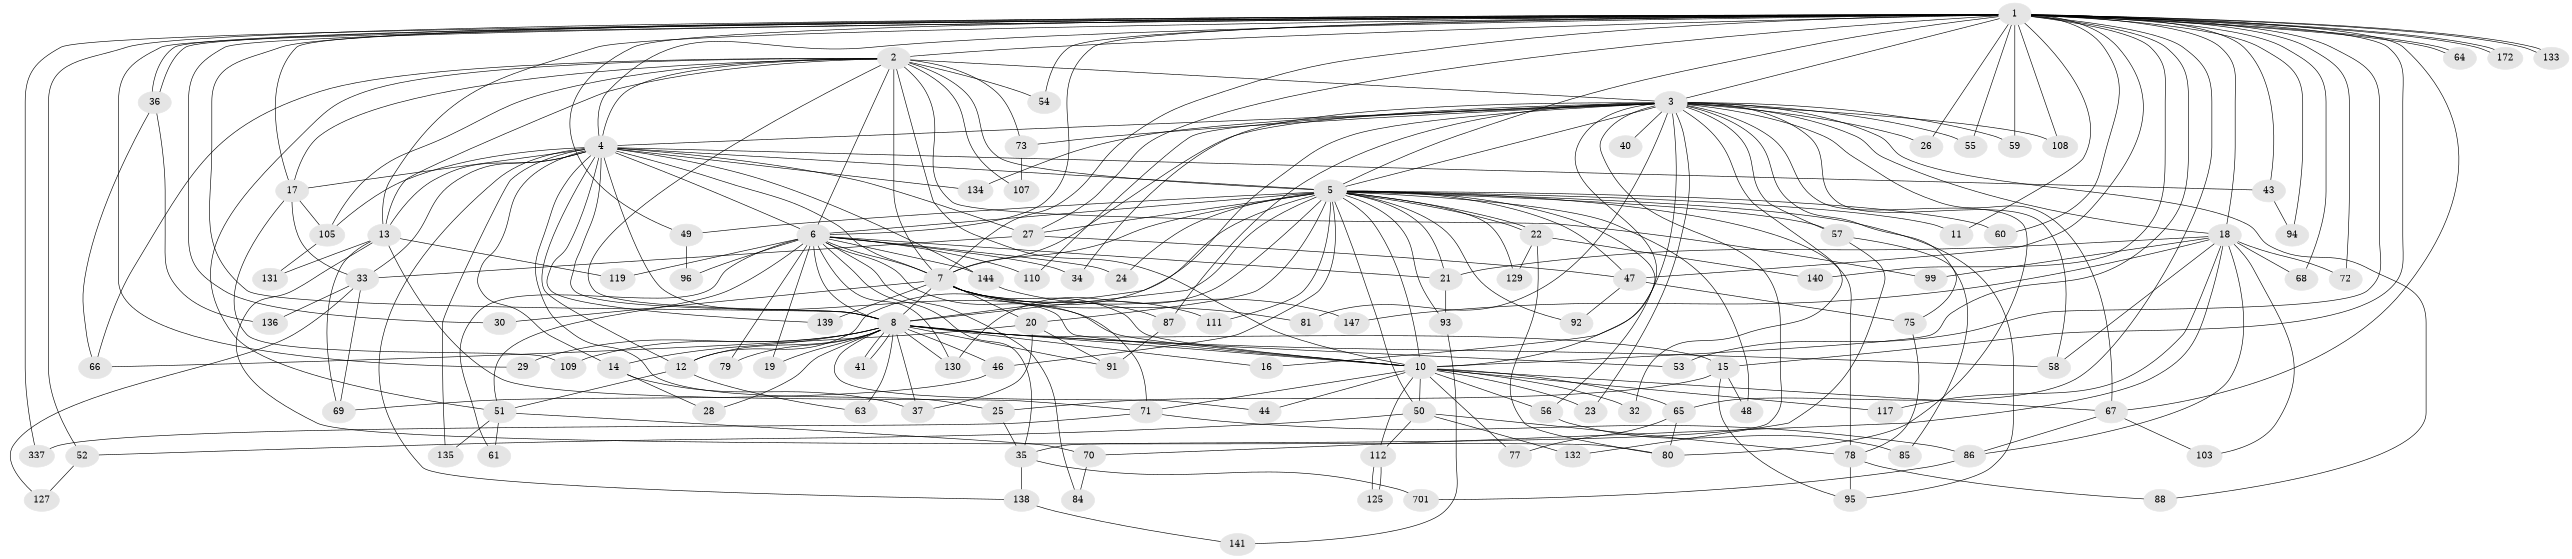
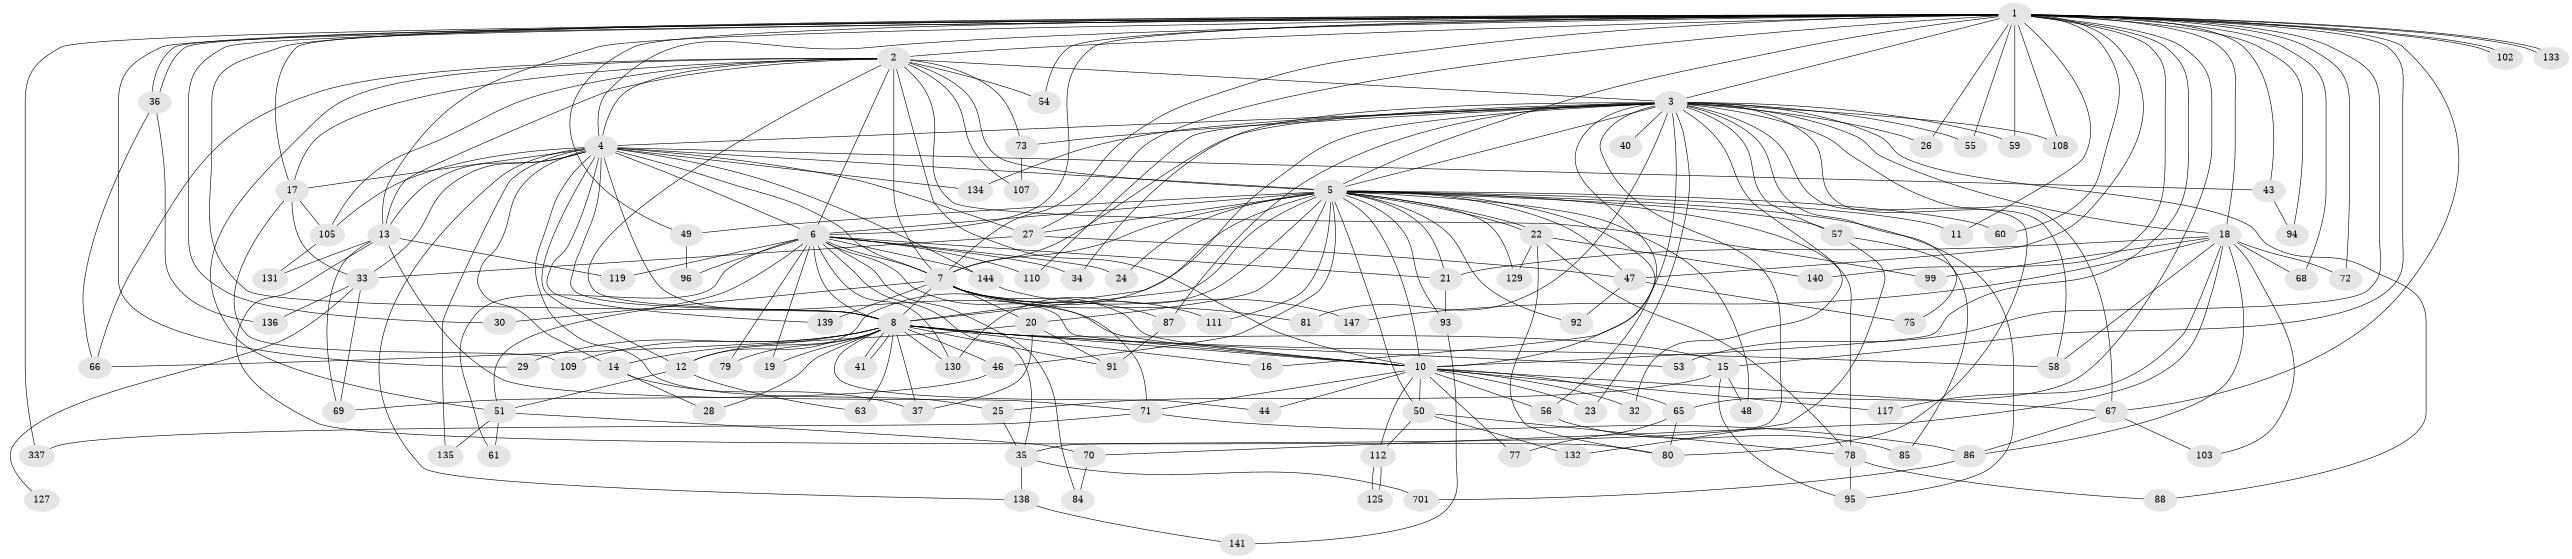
(2460, 58) -> none
(2505, 58) -> (2505, 58)
(1915, 409) -> (1703, 333)
(82, 456) -> none
